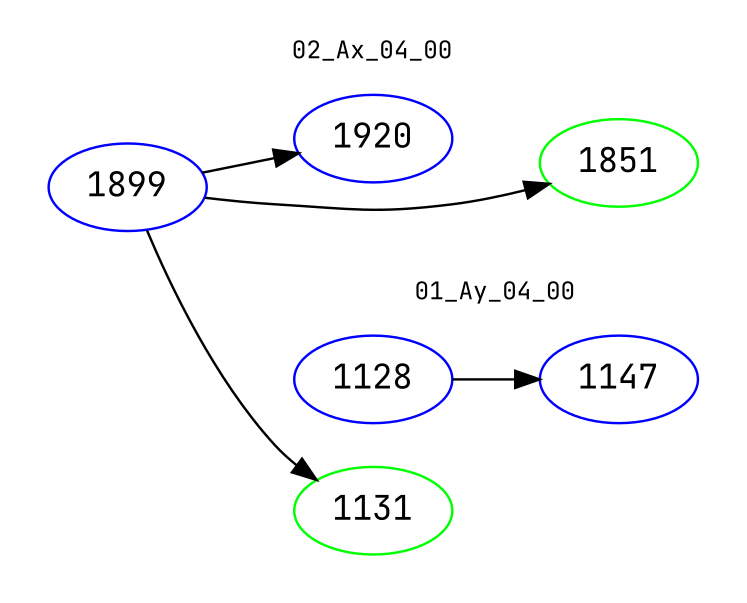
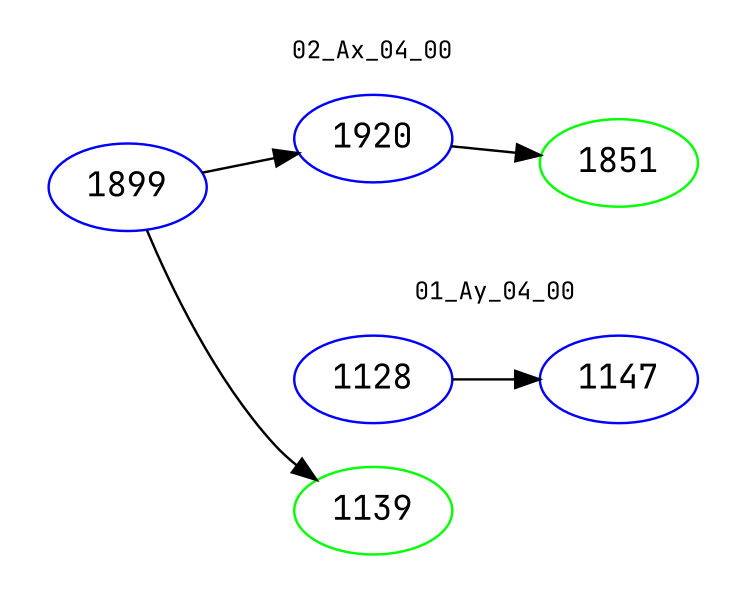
(366, 210) -> (483, 150)
(373, 511) -> (373, 511)
